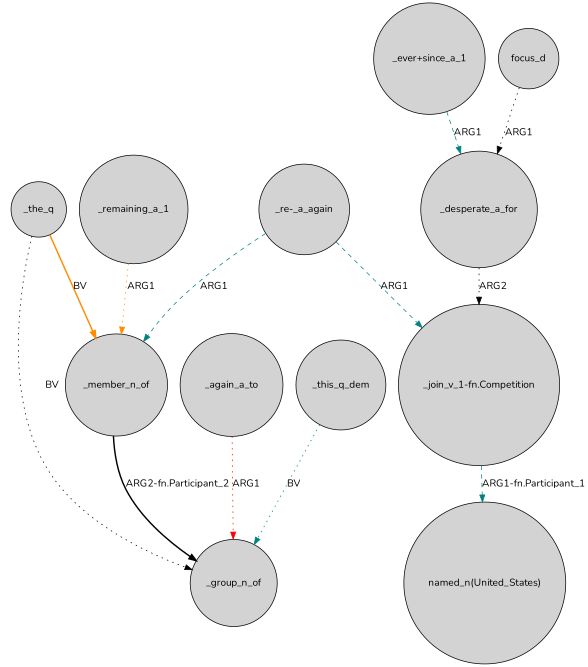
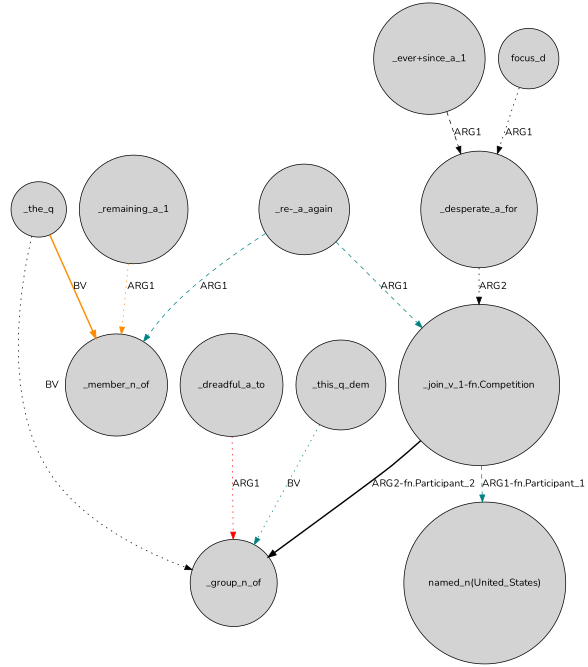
(453, 129) -> (453, 129)
(232, 385) -> (232, 385)
(136, 506) -> (349, 498)
